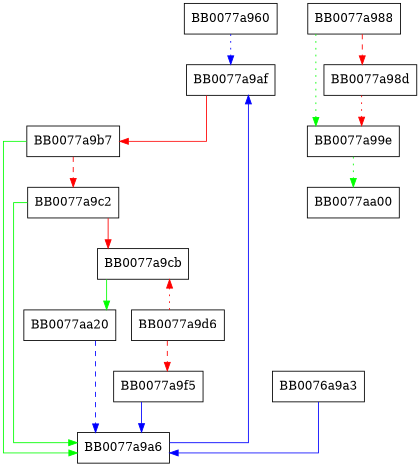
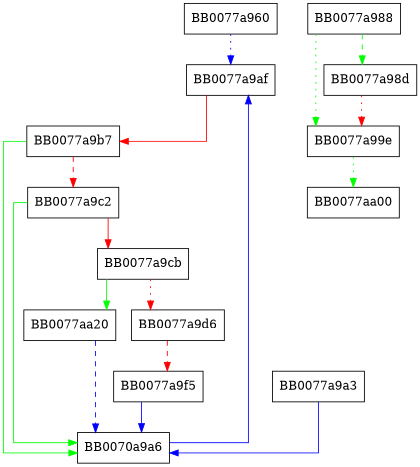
(362, 45) -> (362, 45)
(170, 299) -> (151, 290)
(318, 387) -> (318, 387)
(123, 448) -> (123, 448)
